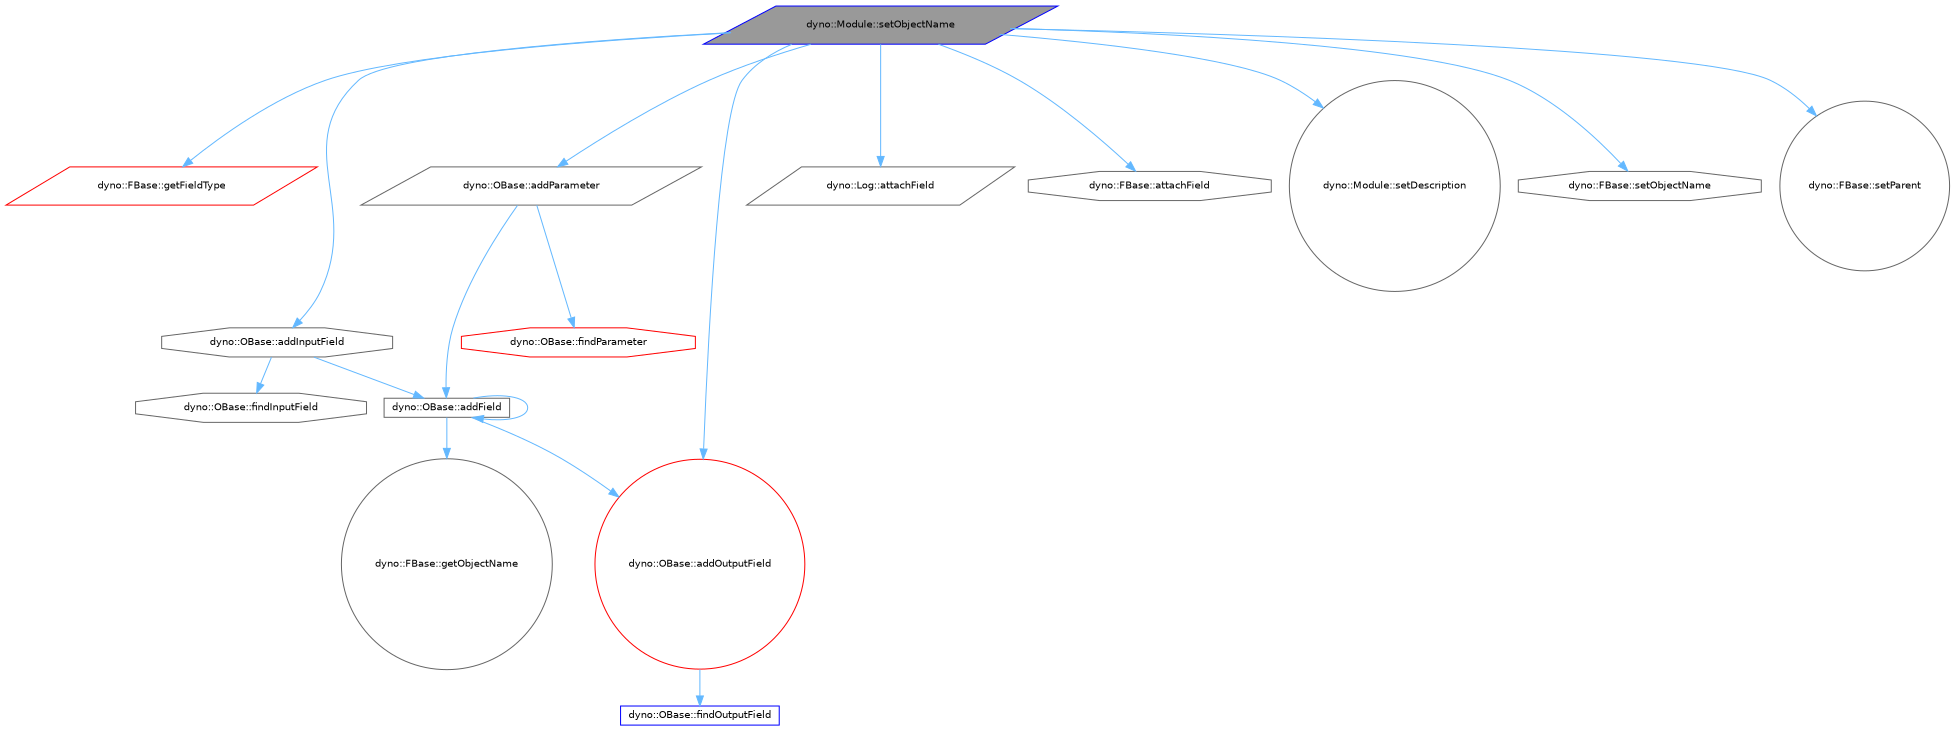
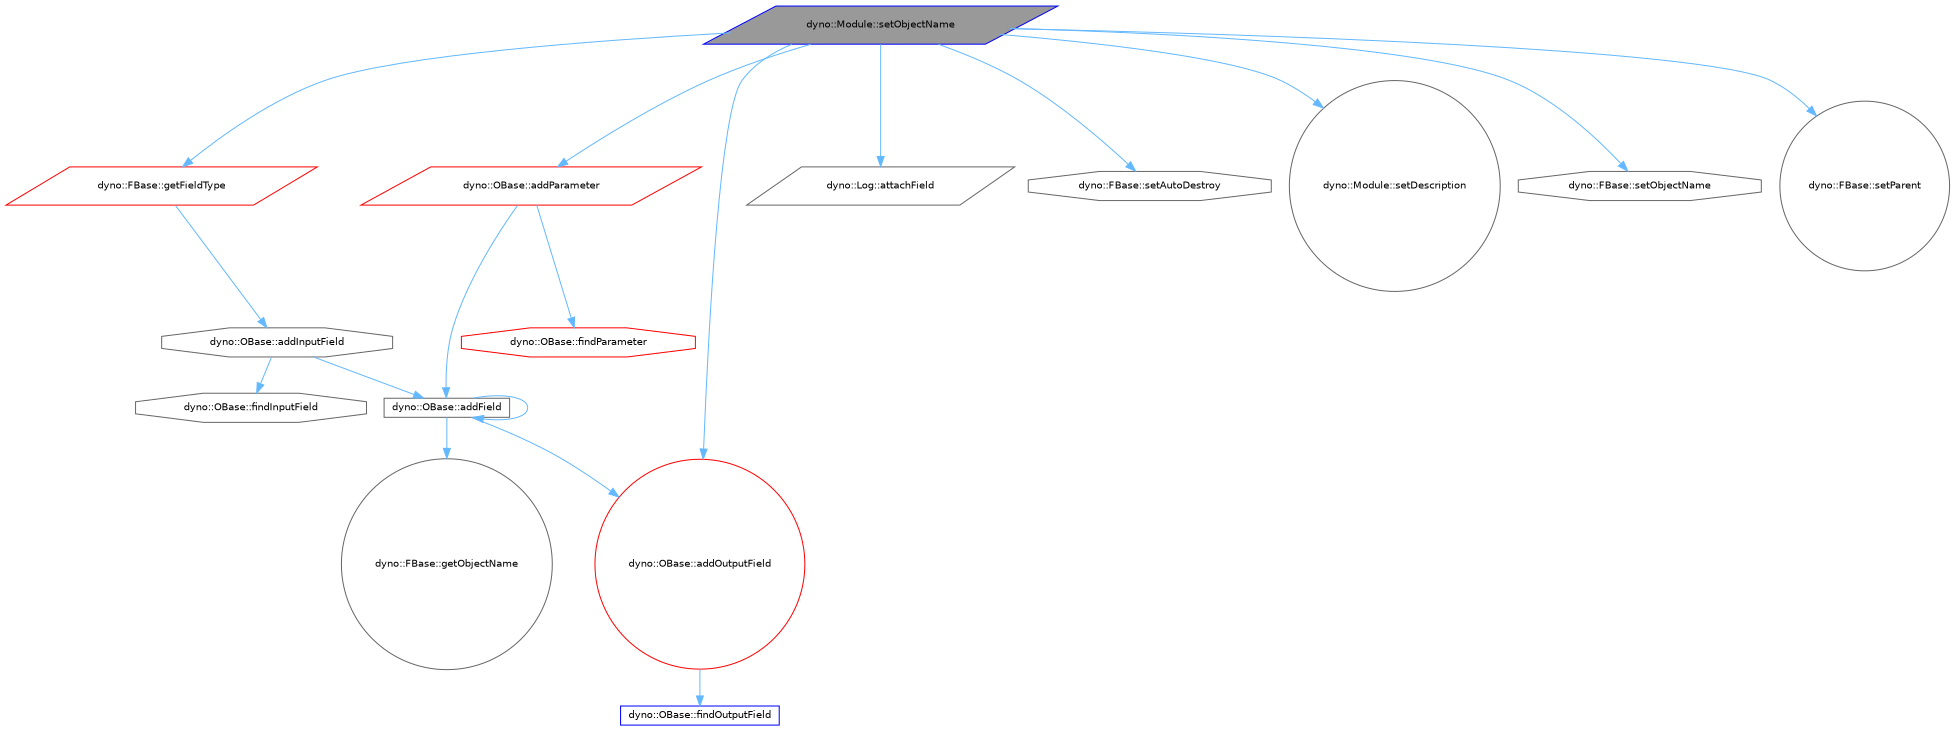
(356, 83) -> (218, 262)
(531, 186) -> (531, 186)
(1150, 186) -> (1150, 186)
